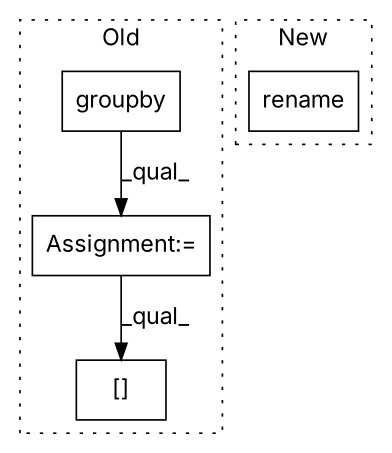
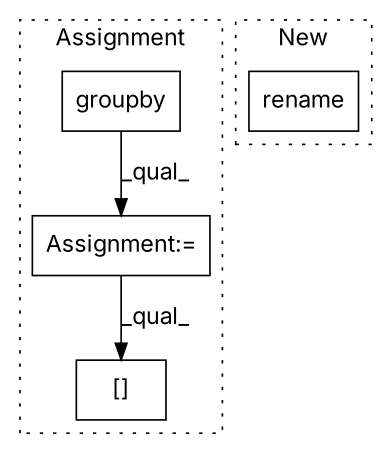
(121, 39) -> (121, 39)
